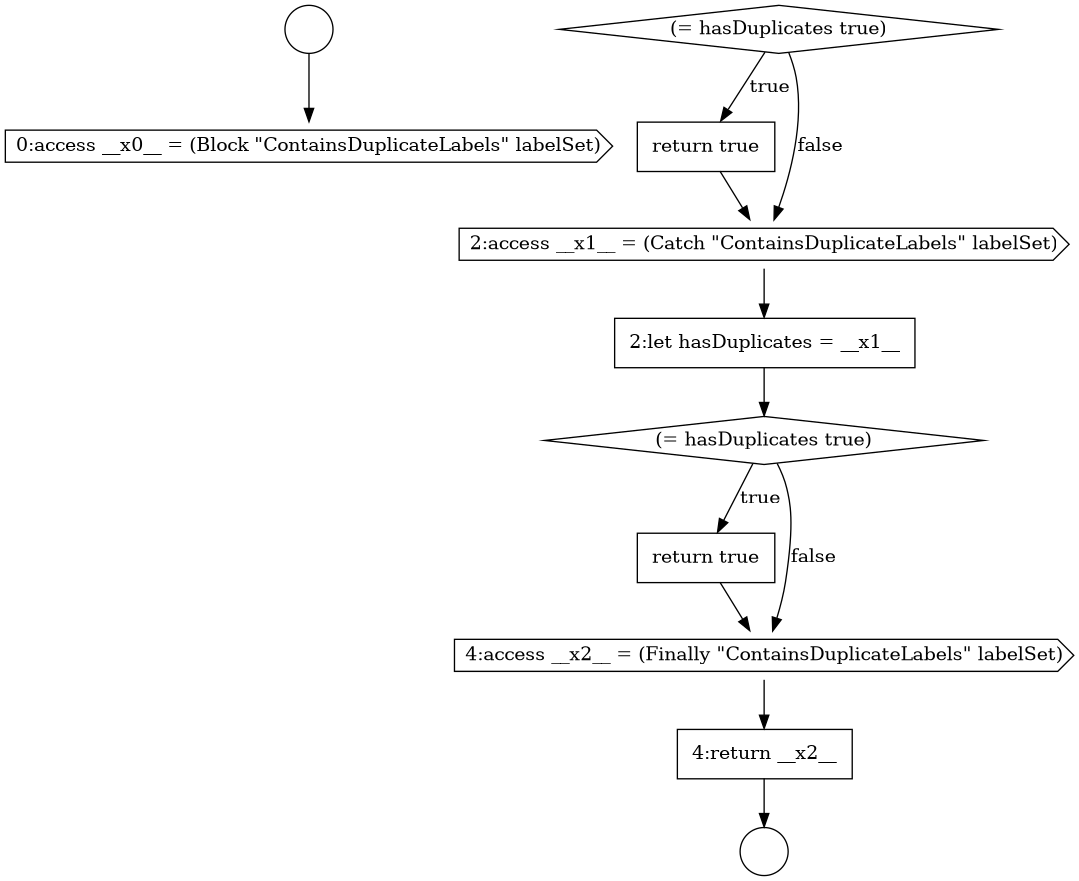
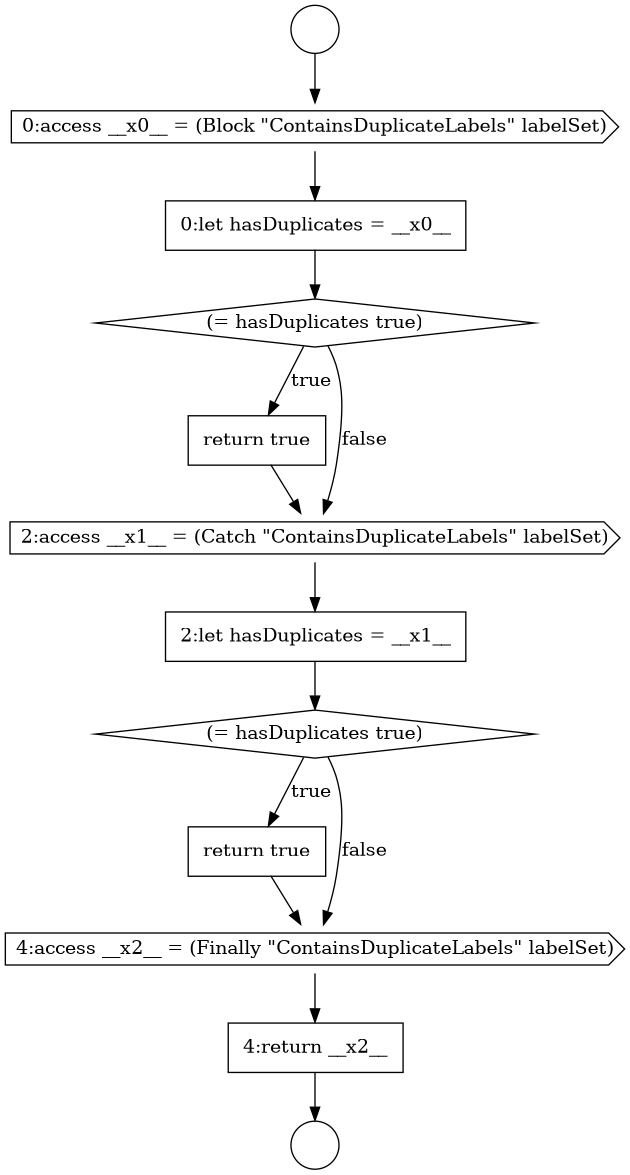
none -> (315, 225)
